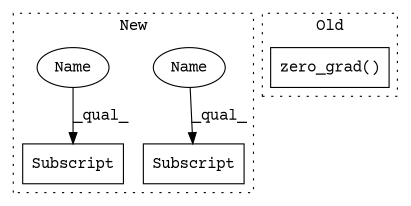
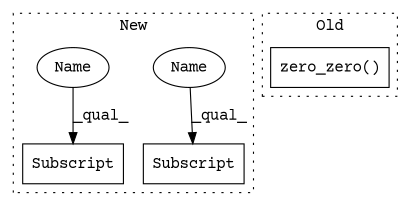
(330, 68) -> (330, 68)
